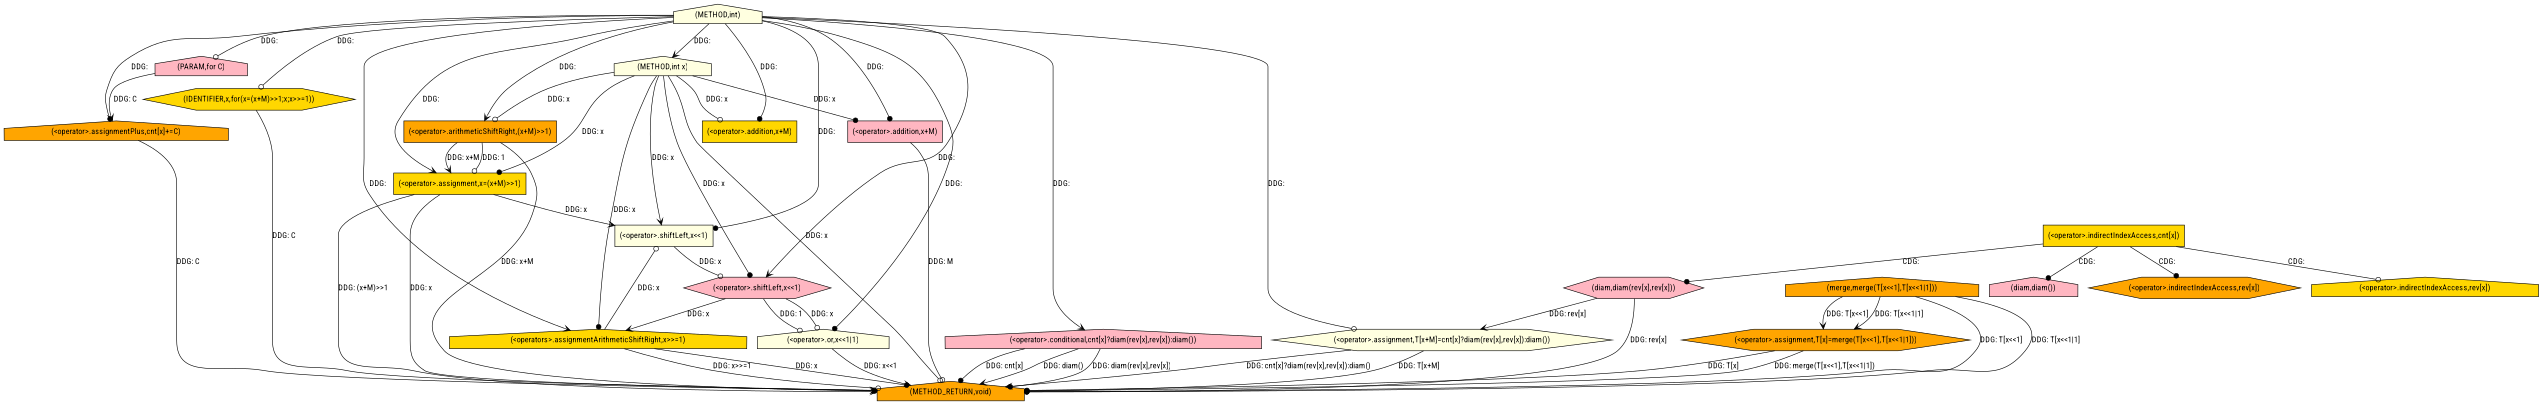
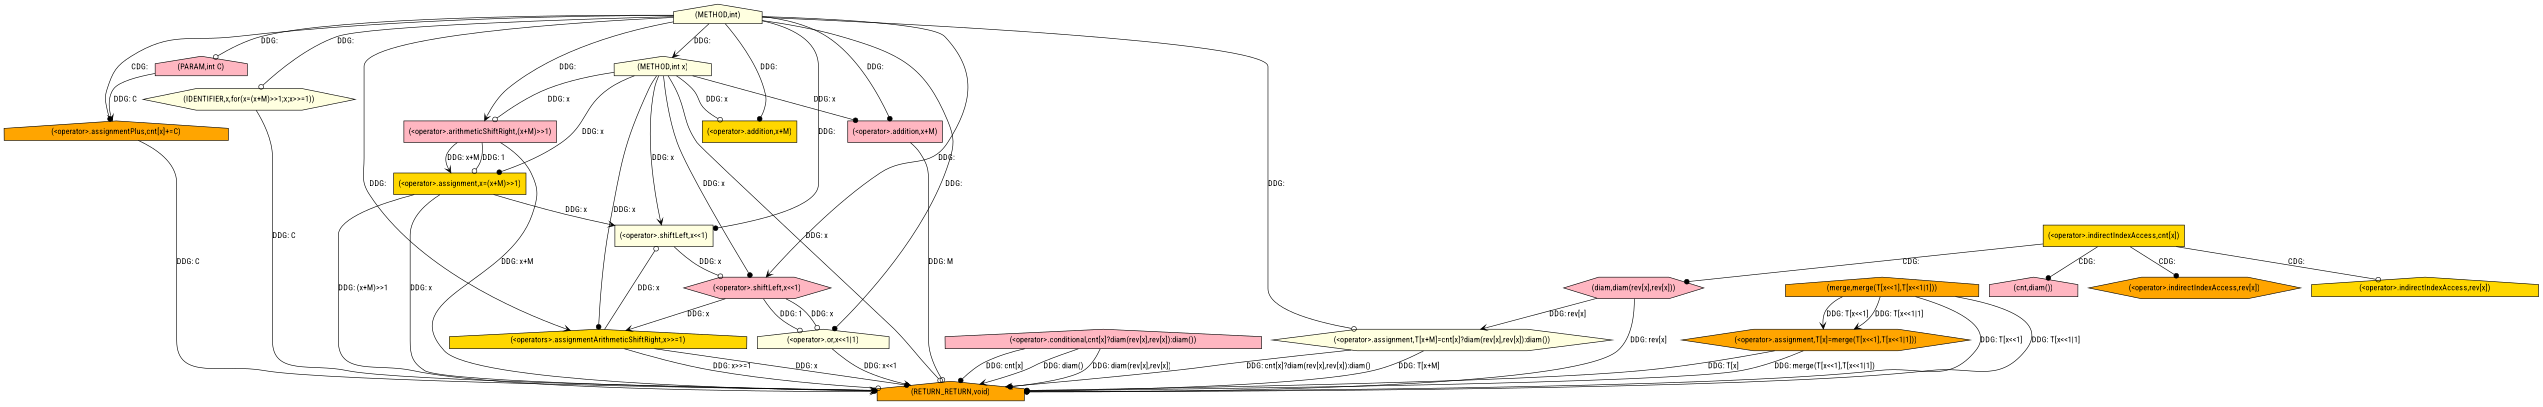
(491, 54) -> none
(1043, 56) -> none
(140, 67) -> (140, 67)
(201, 67) -> (201, 67)
(249, 99) -> (249, 99)
(480, 132) -> (480, 132)
(2034, 288) -> (2034, 288)
(951, 392) -> (951, 392)
